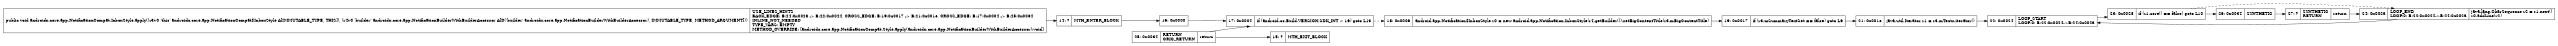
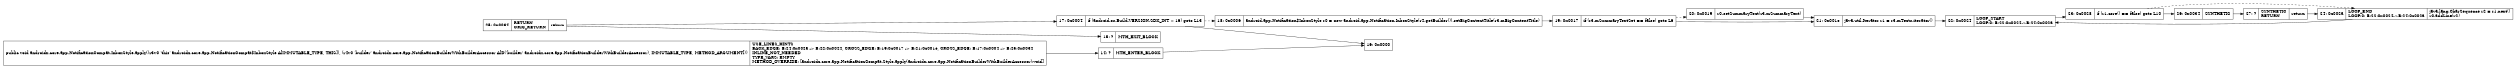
none -> (1745, 14)
(1206, 21) -> (1273, 35)
